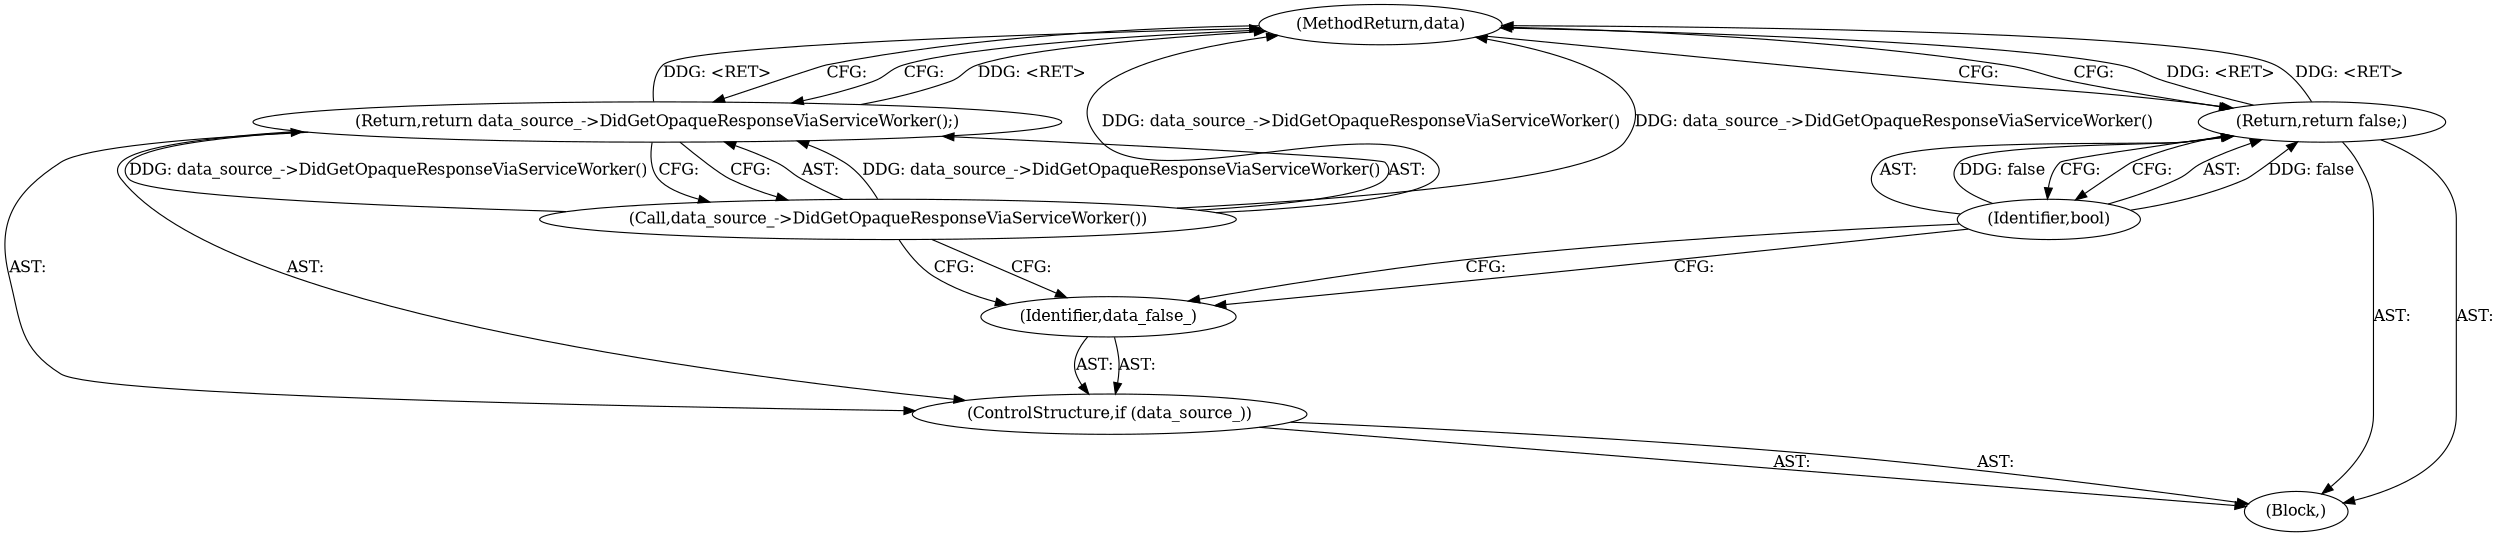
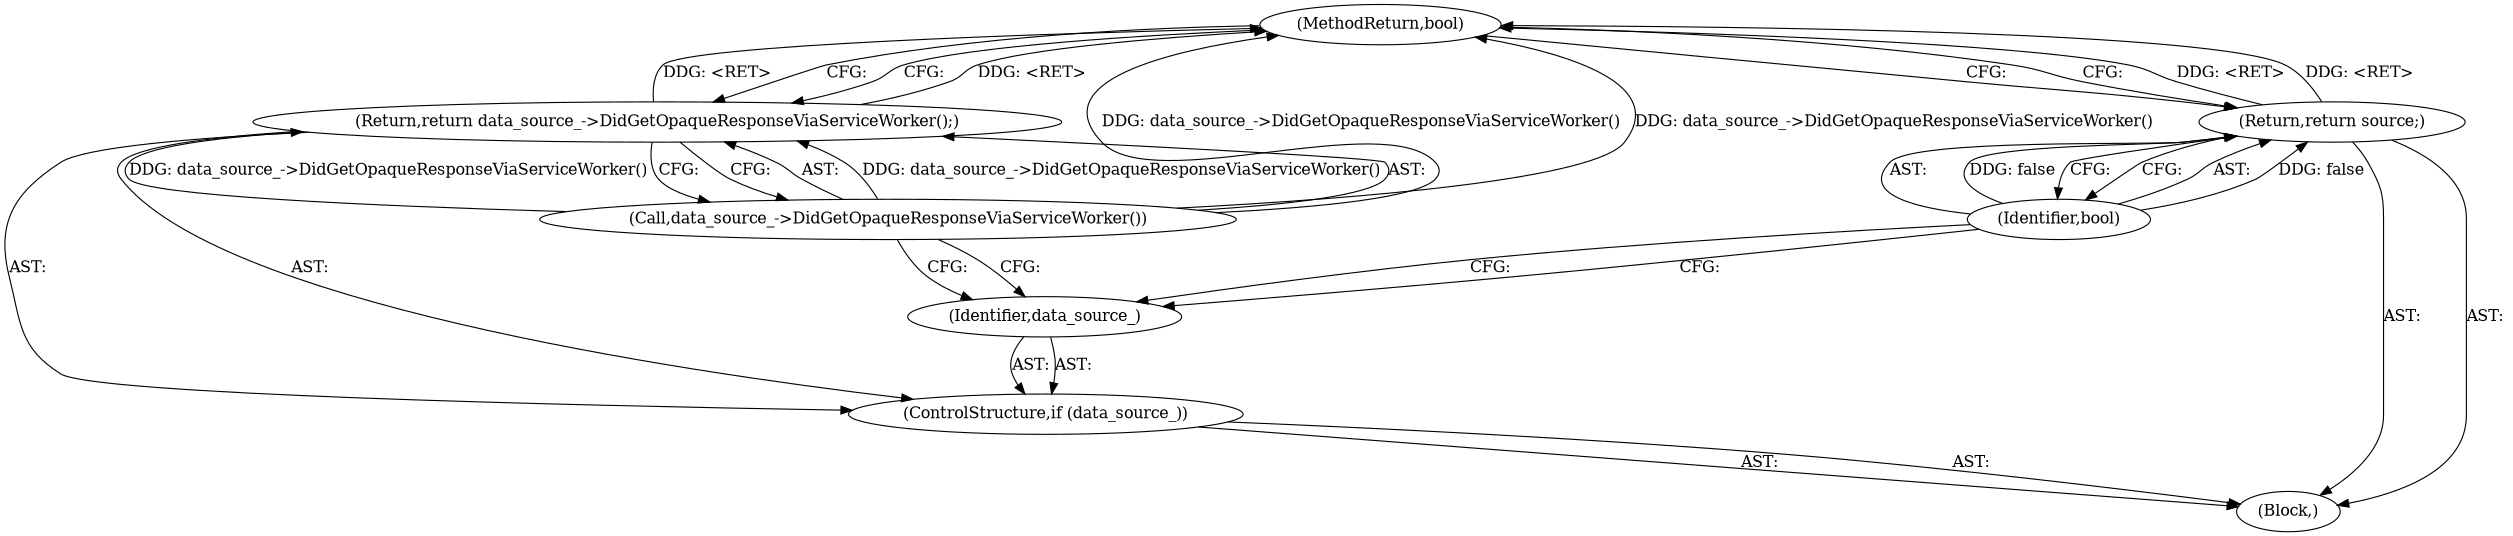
(1380, 25) -> (1380, 25)
(2322, 122) -> (2332, 122)
(1108, 317) -> (1045, 317)
